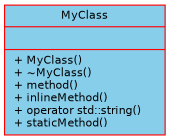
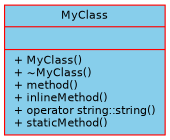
(77, 110) -> (85, 110)
